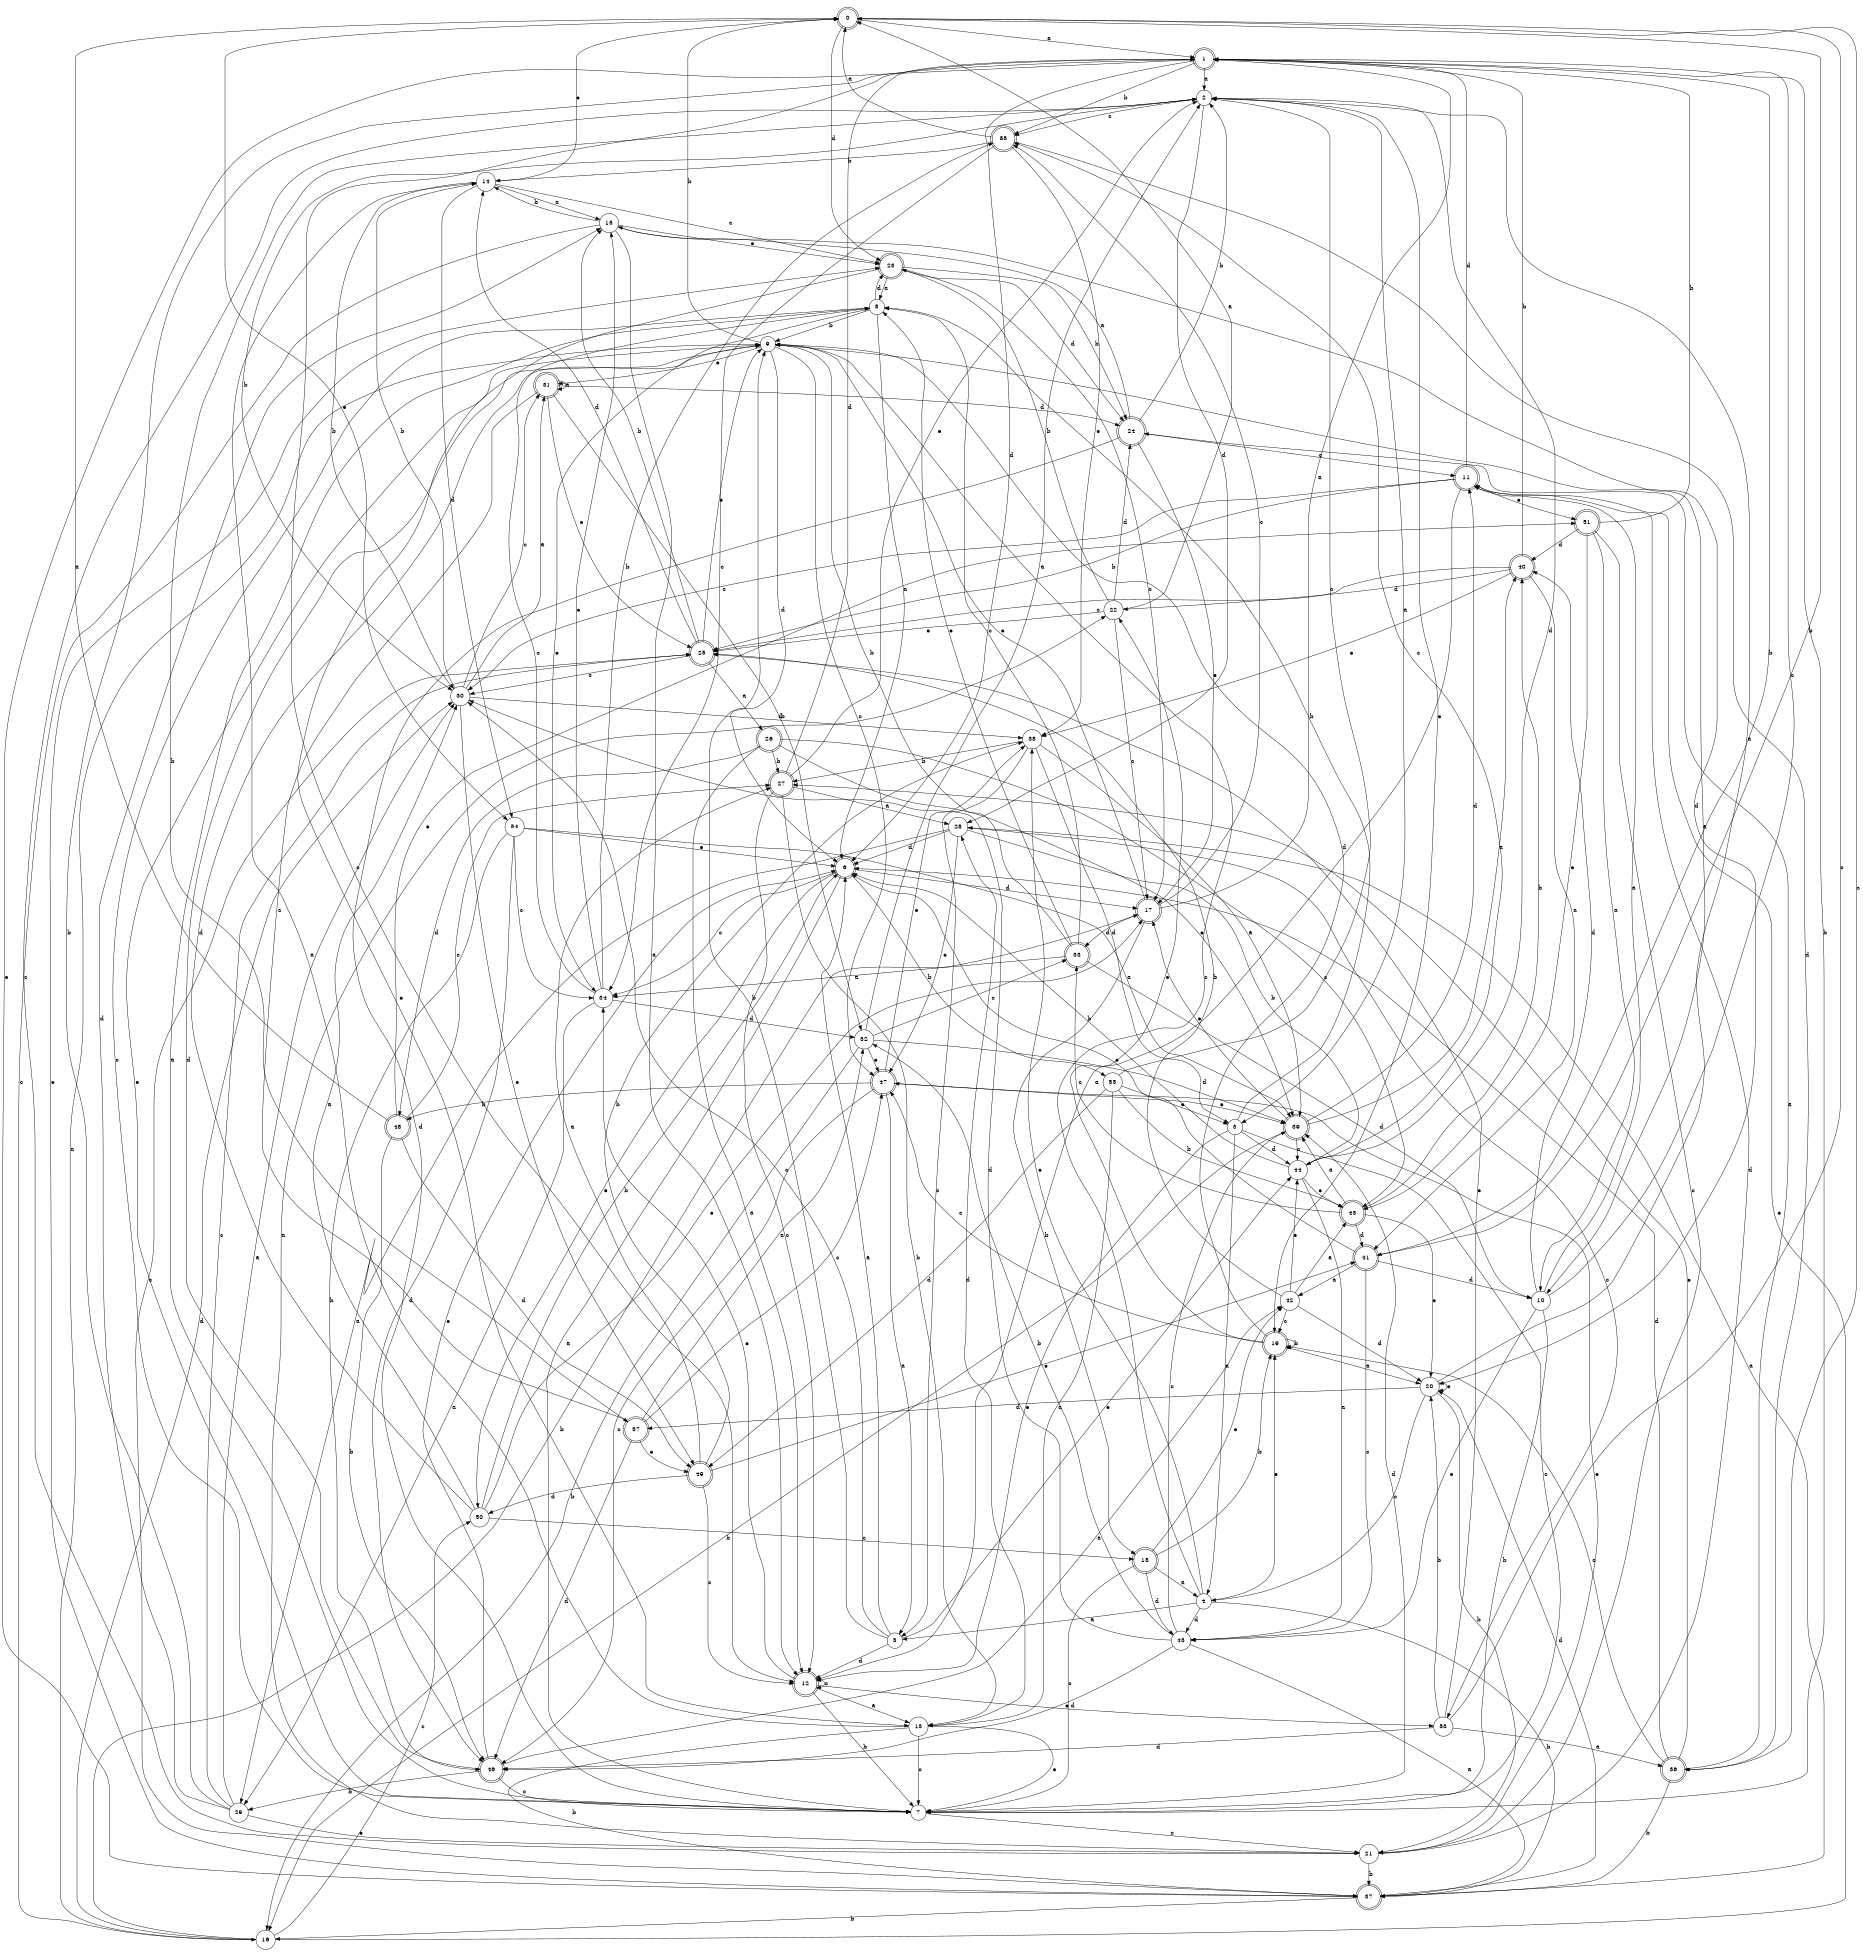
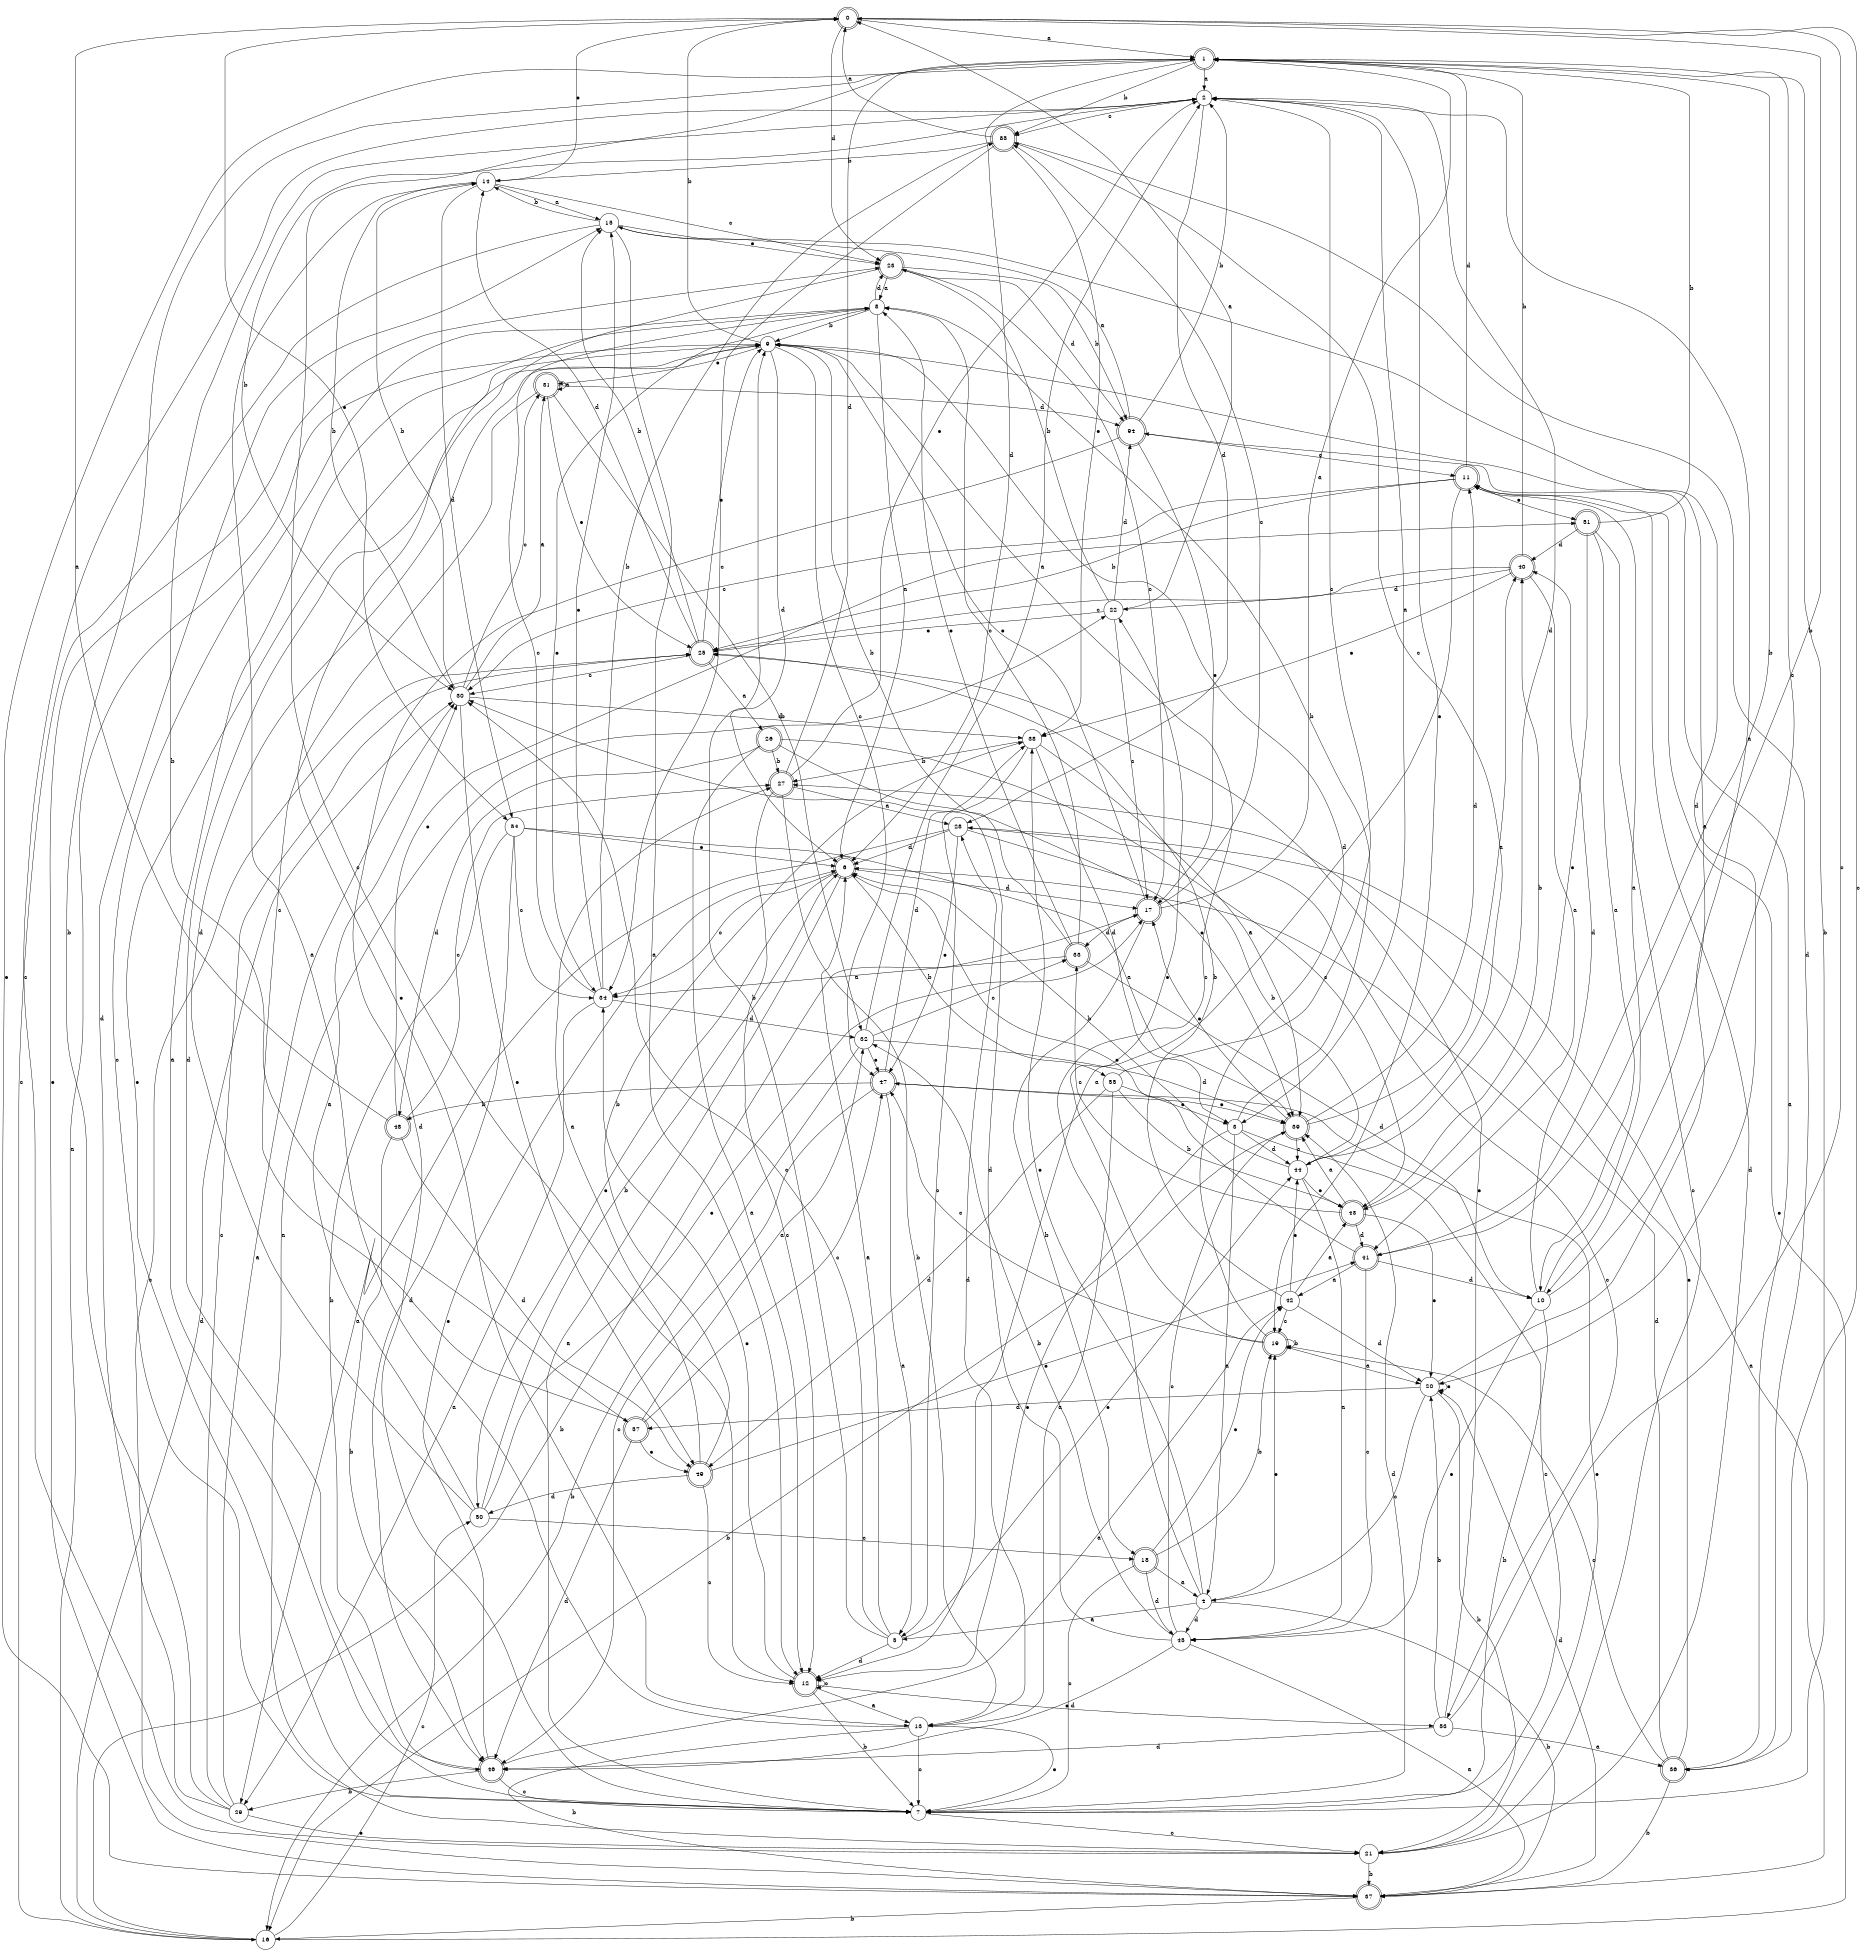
(1131, 431) -> (1131, 431)
(917, 910) -> (917, 910)
